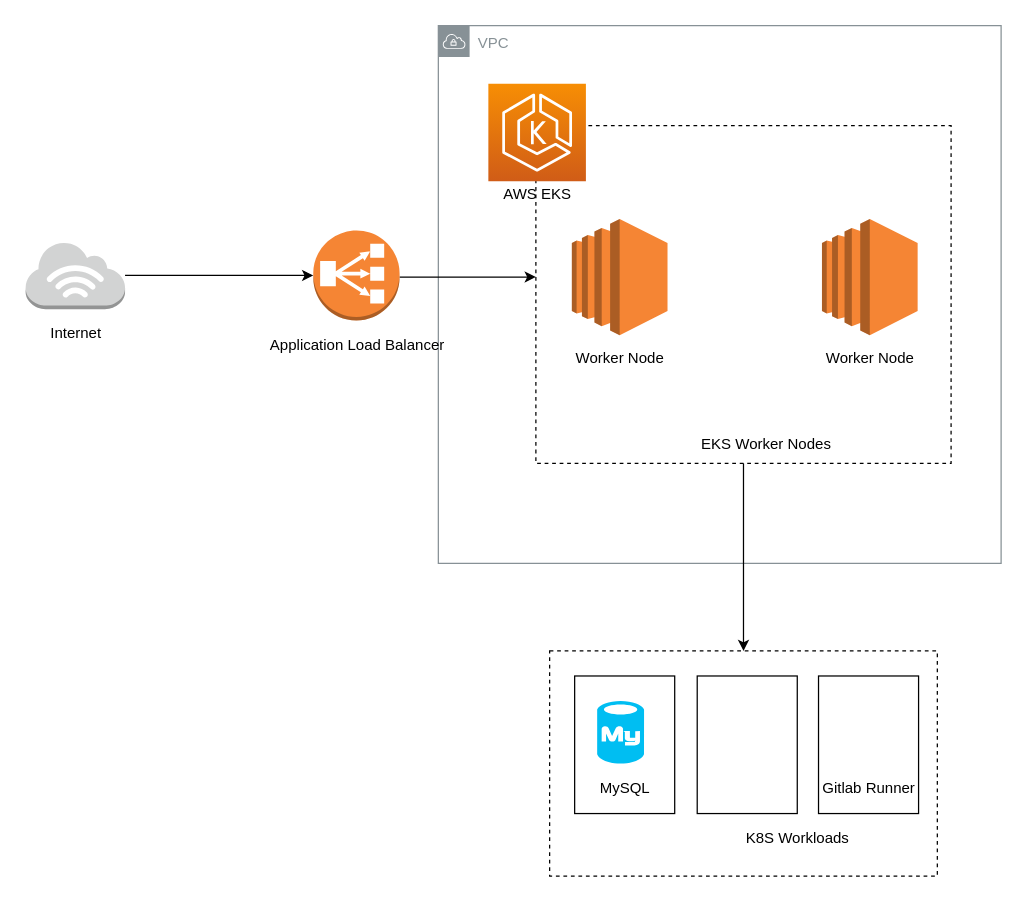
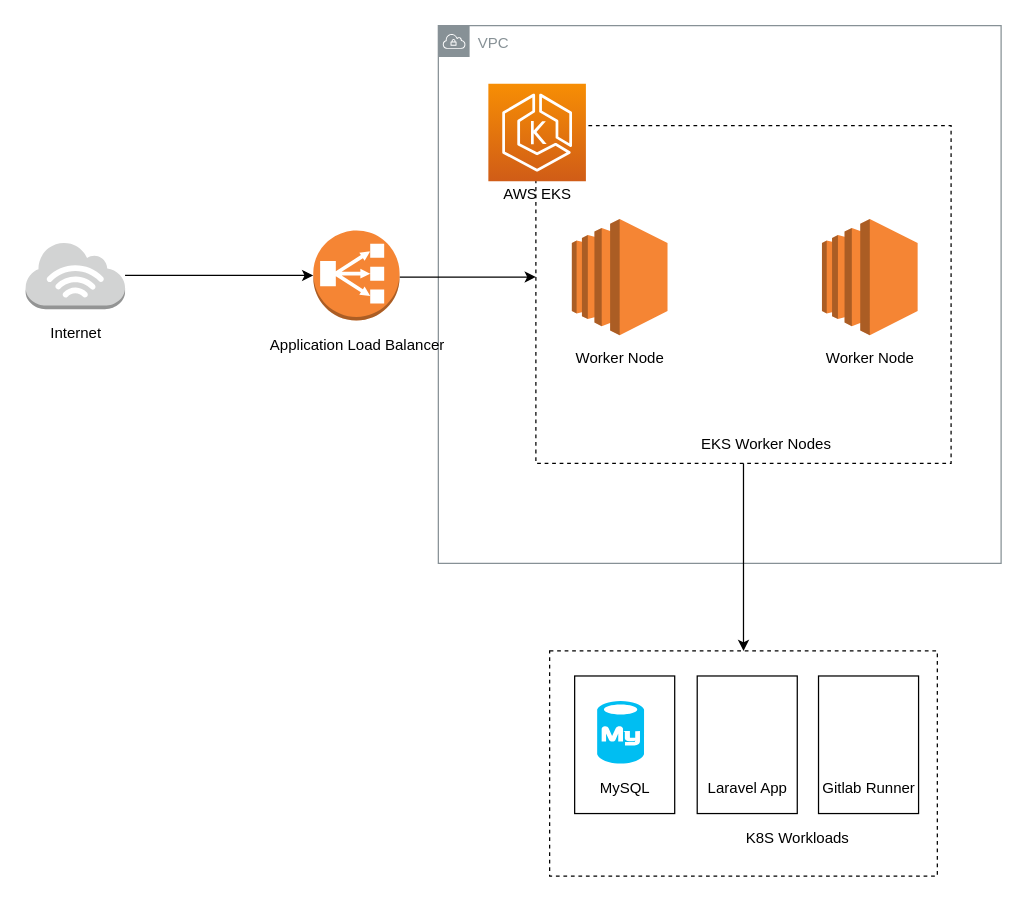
none -> (747, 788)
